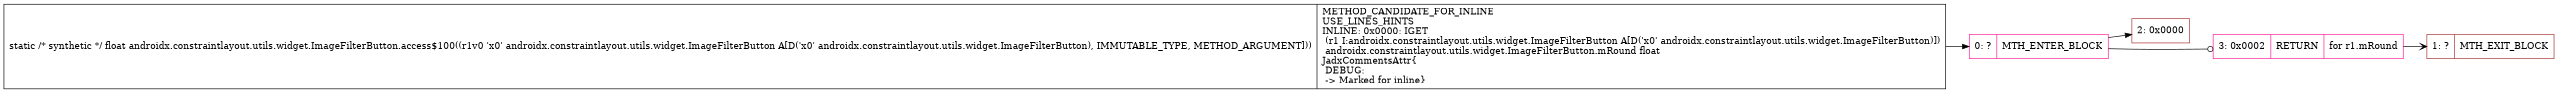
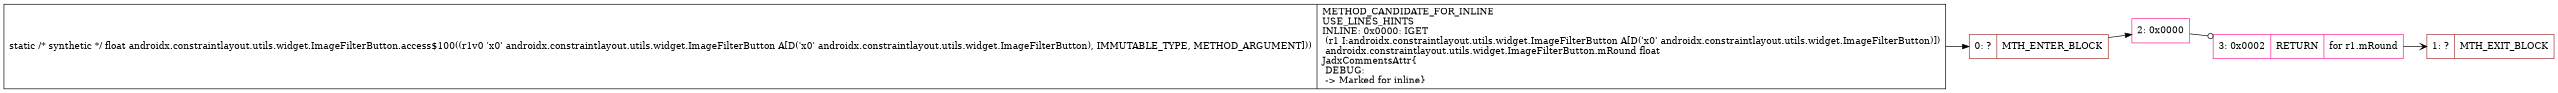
(2161, 31) -> (2161, 31)
(2039, 47) -> (2039, 47)
(2158, 49) -> (2199, 35)
